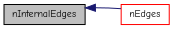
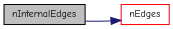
(108, 8) -> (98, 21)
